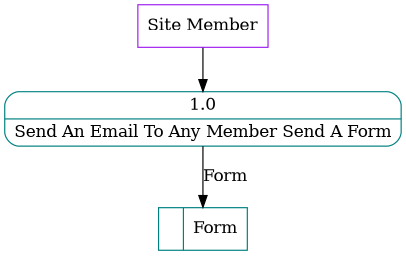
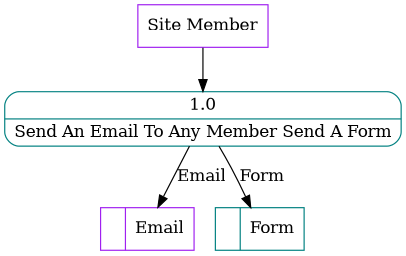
none -> (147, 229)
